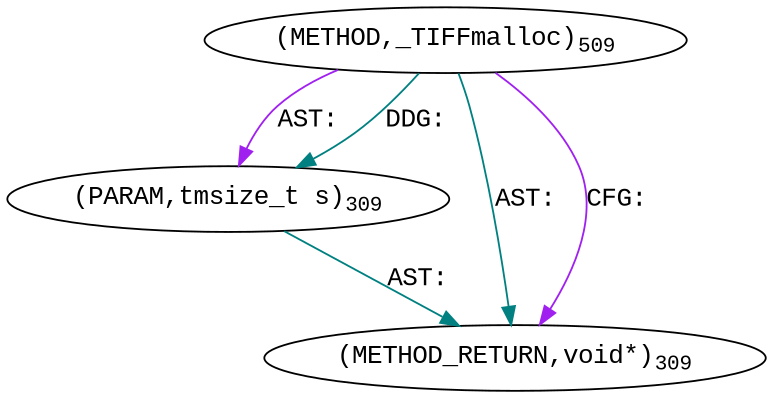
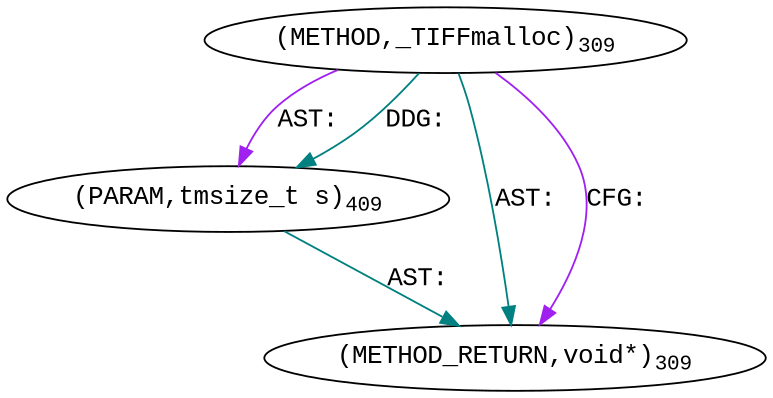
(597, 37) -> (597, 37)
(364, 196) -> (364, 196)
